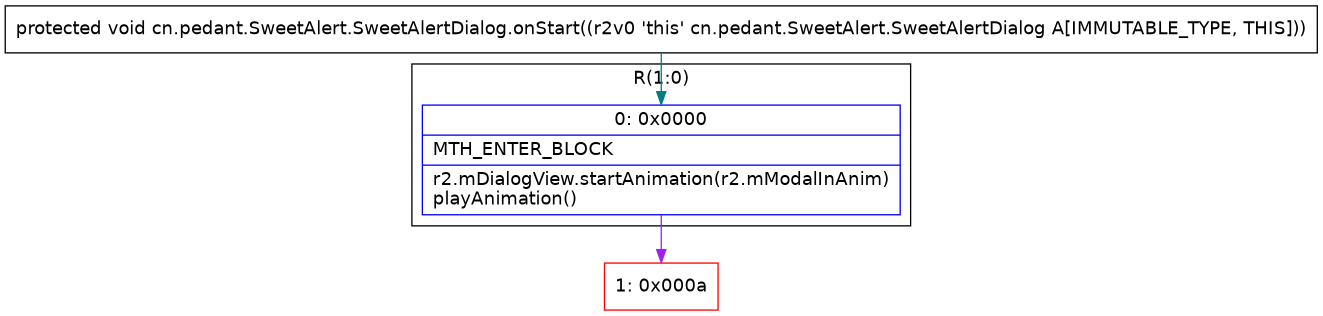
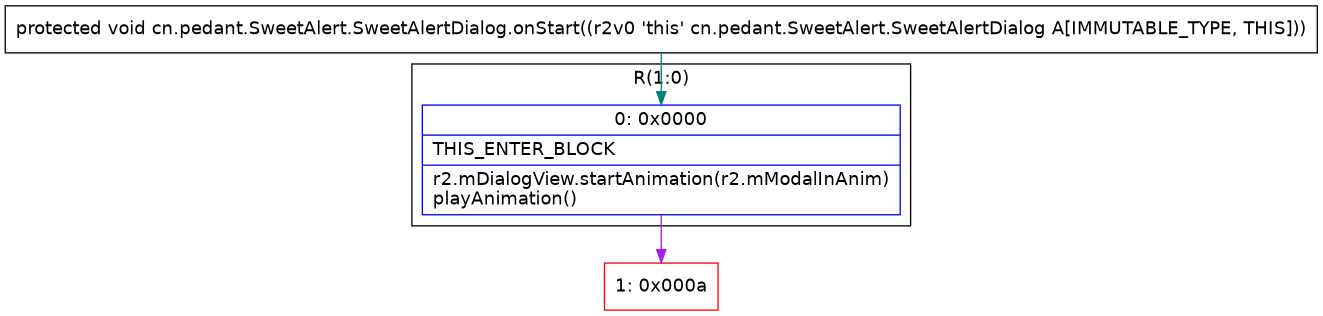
(524, 149) -> (524, 149)
